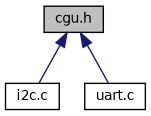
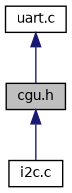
(98, 64) -> (36, 65)
